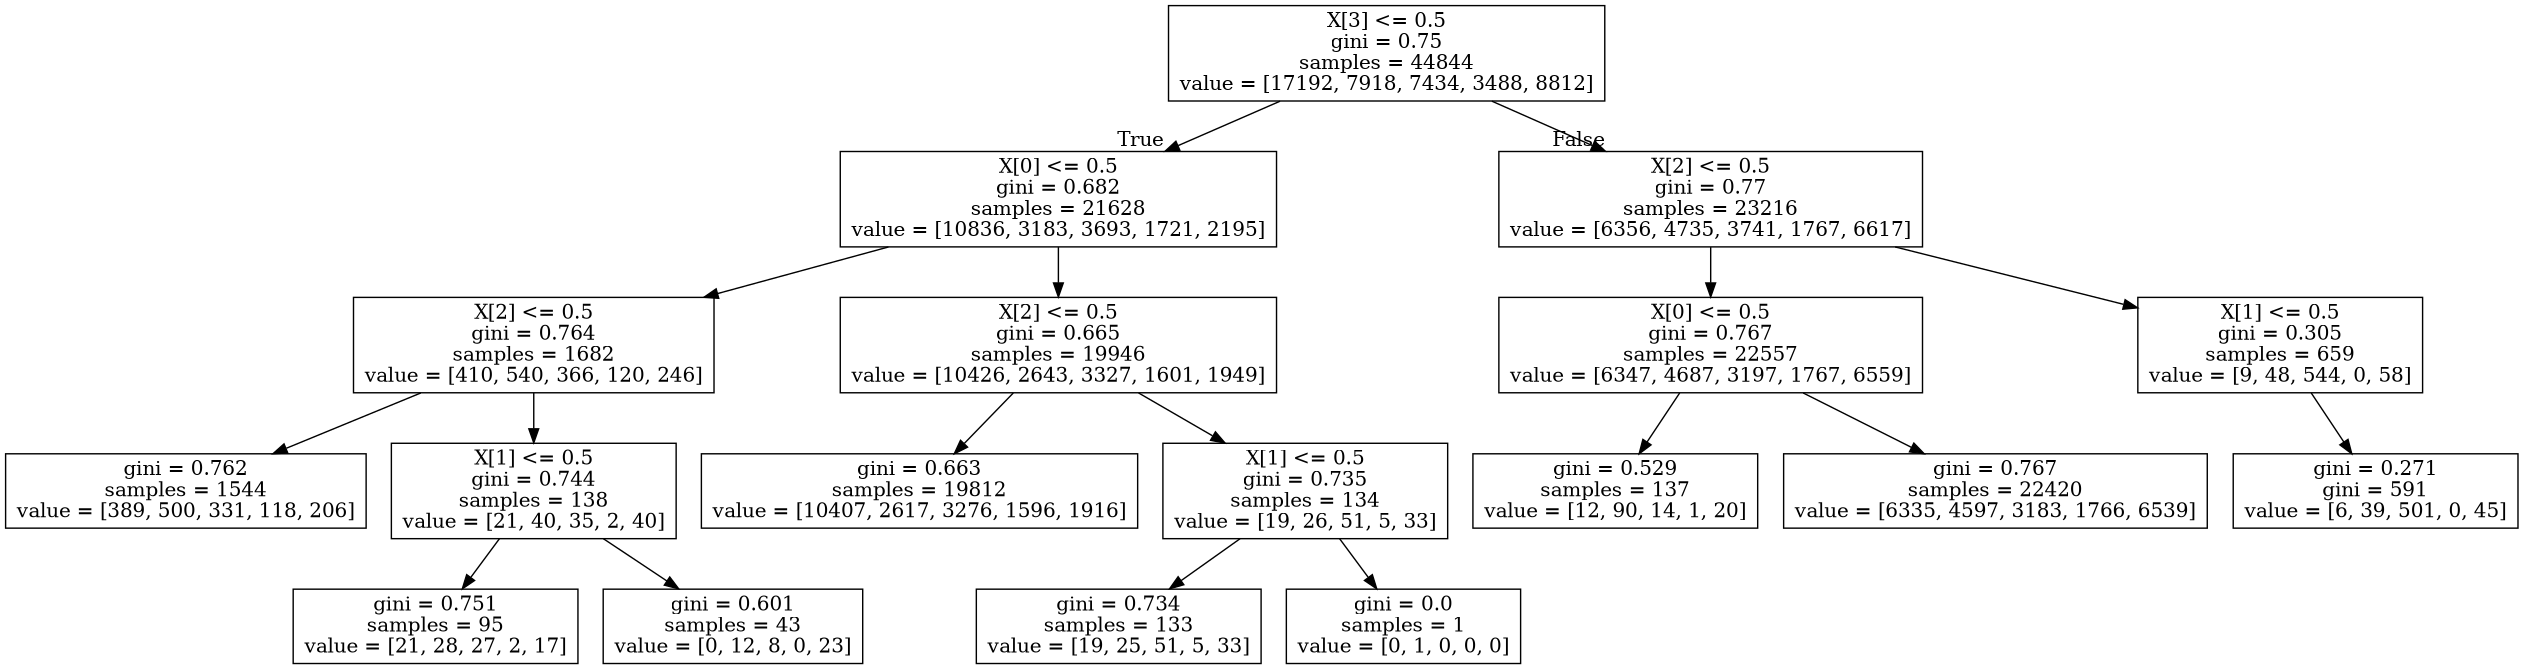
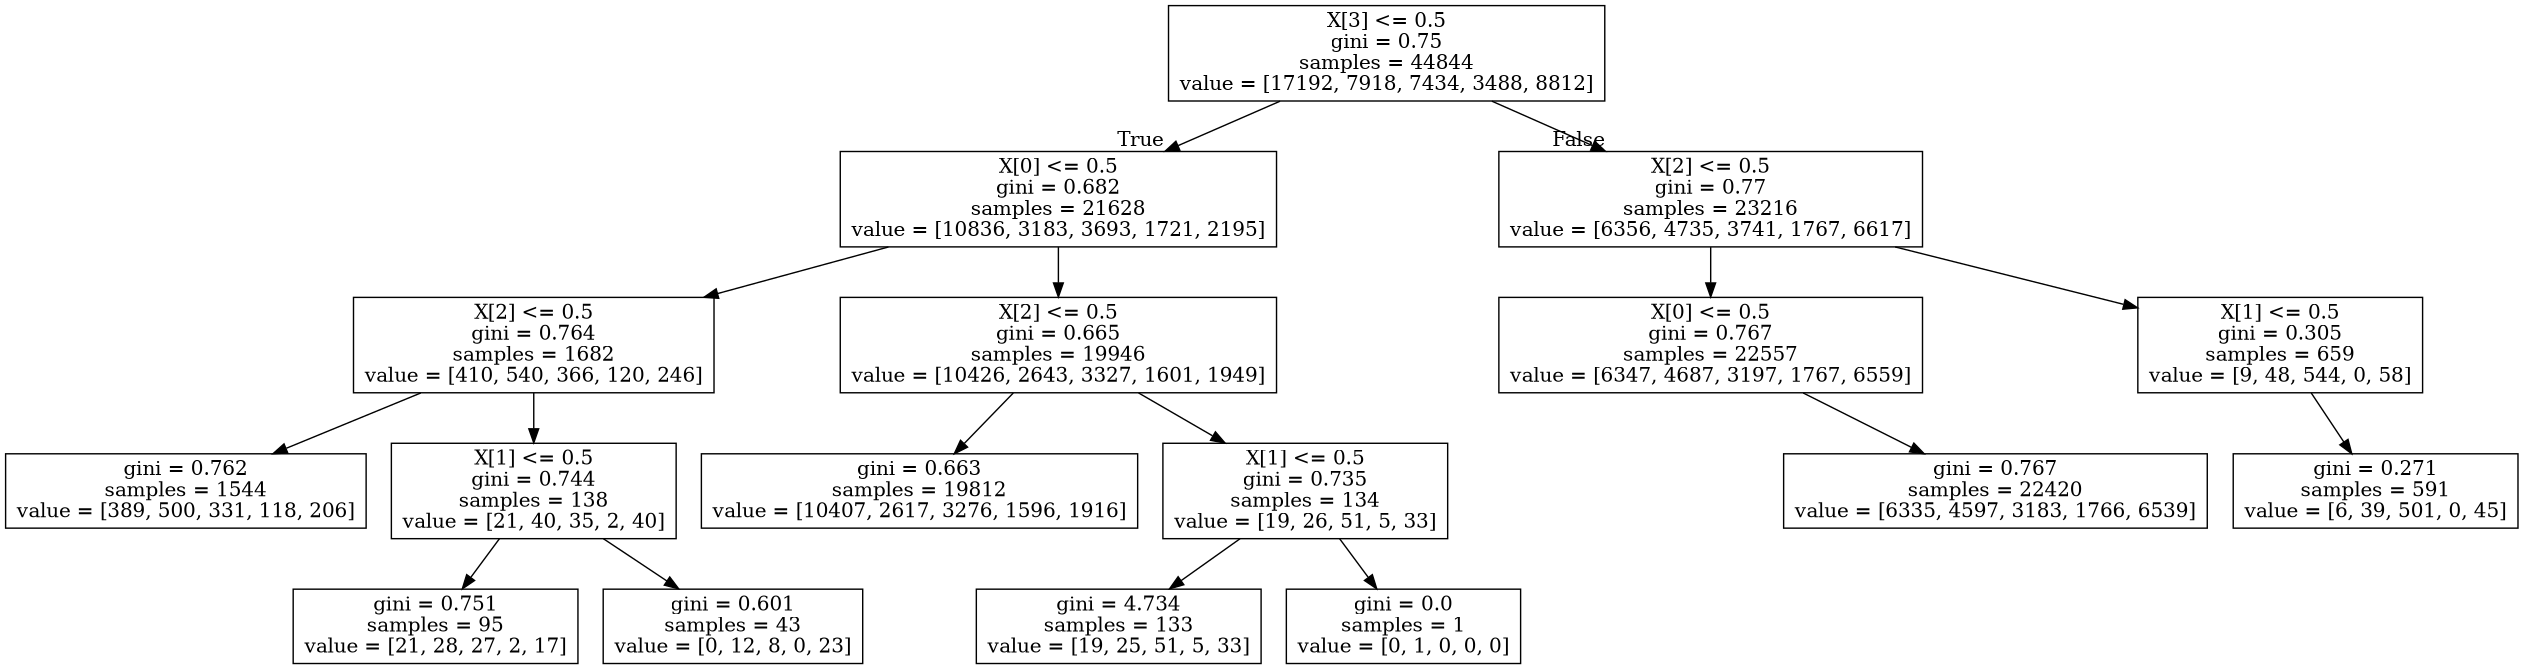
(1615, 491) -> none
(2376, 491) -> (2376, 491)
(1119, 626) -> (1119, 626)
